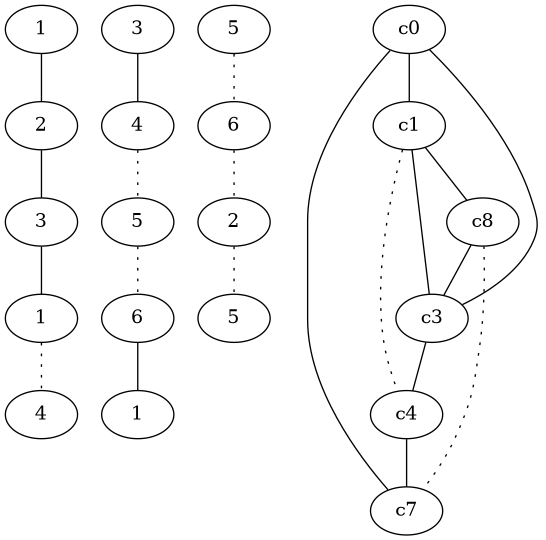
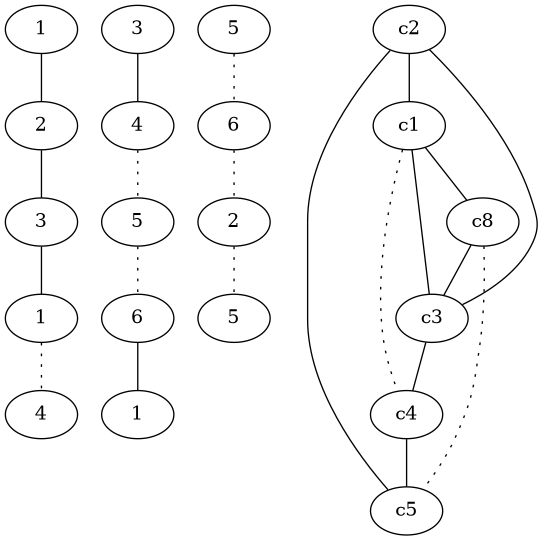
(409, 29) -> (409, 29)
(407, 511) -> (407, 511)
